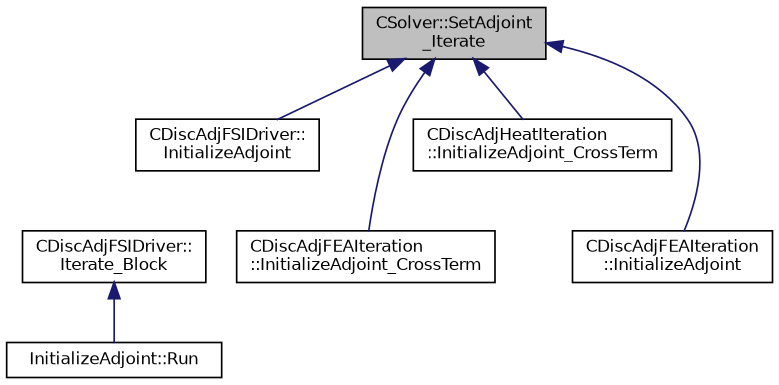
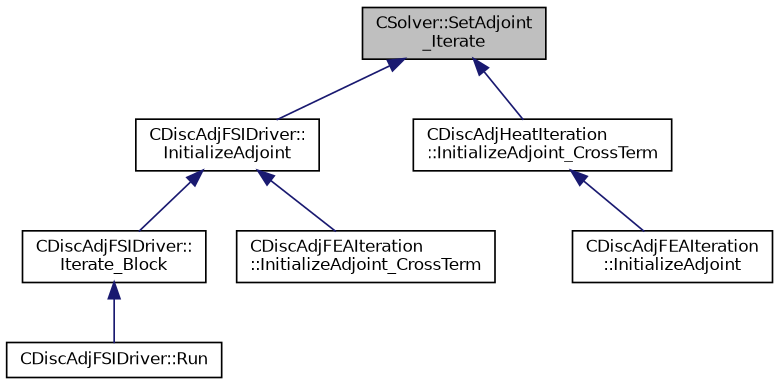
(678, 107) -> (614, 206)
(387, 148) -> (303, 206)
none -> (165, 207)
(114, 360) -> (114, 360)
